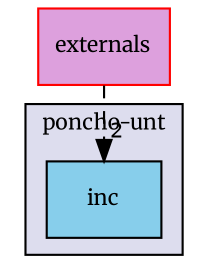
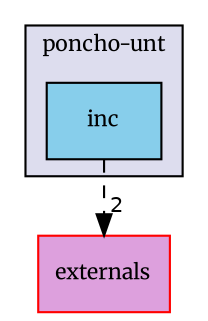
(104, 117) -> (104, 190)
